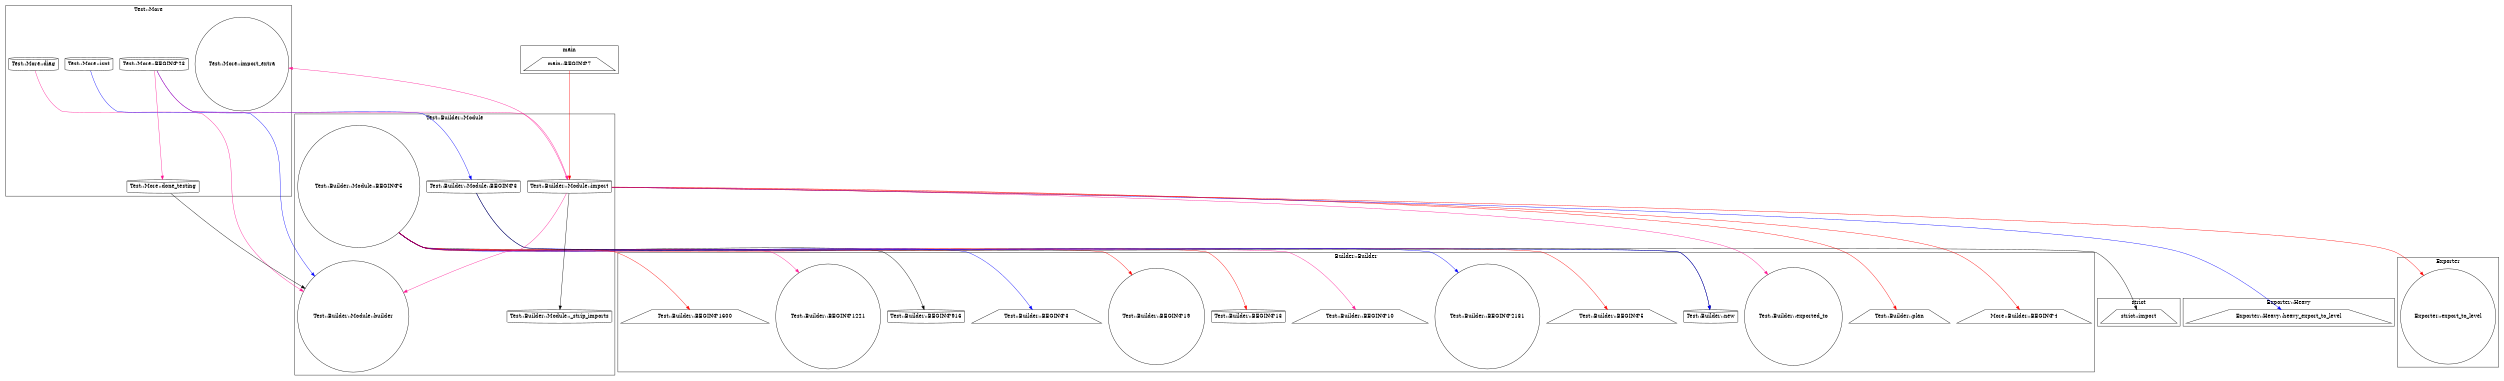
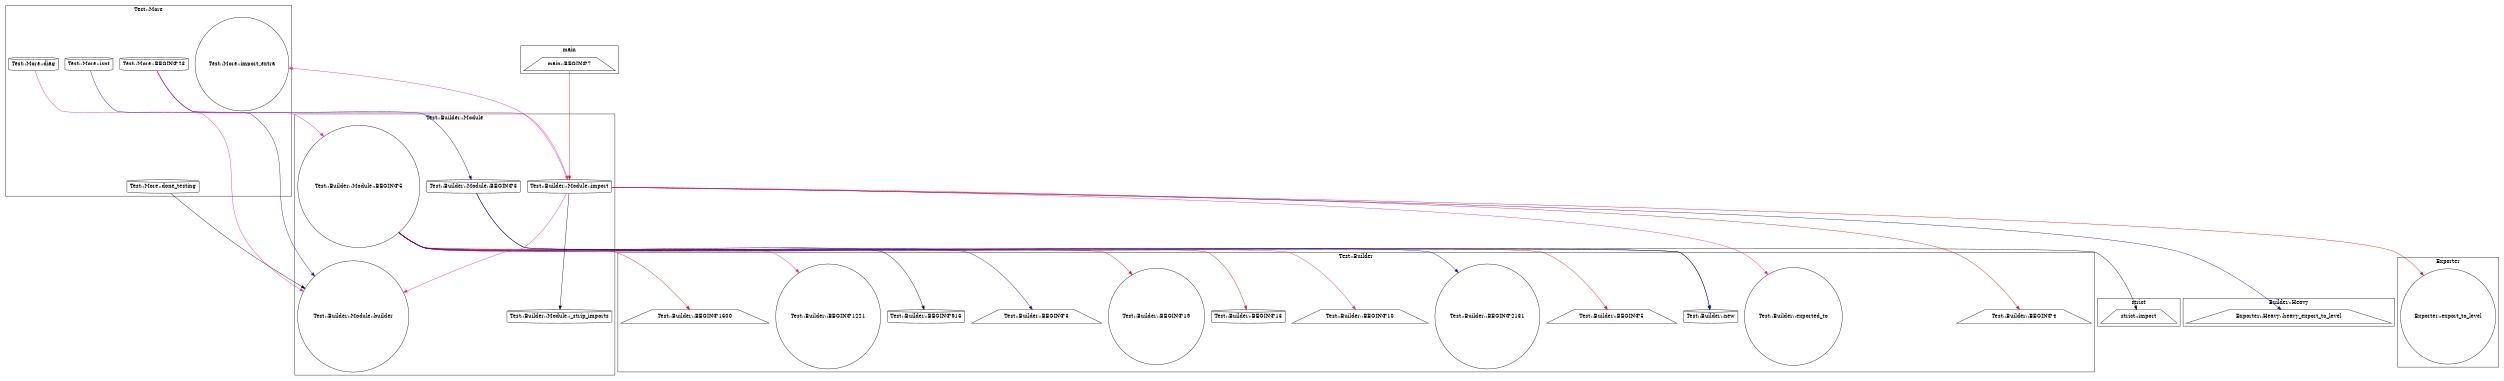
(158, 123) -> (233, 113)
(1356, 257) -> (1356, 257)
(2289, 303) -> (2289, 303)
(1899, 316) -> none
(2024, 316) -> (2024, 316)
